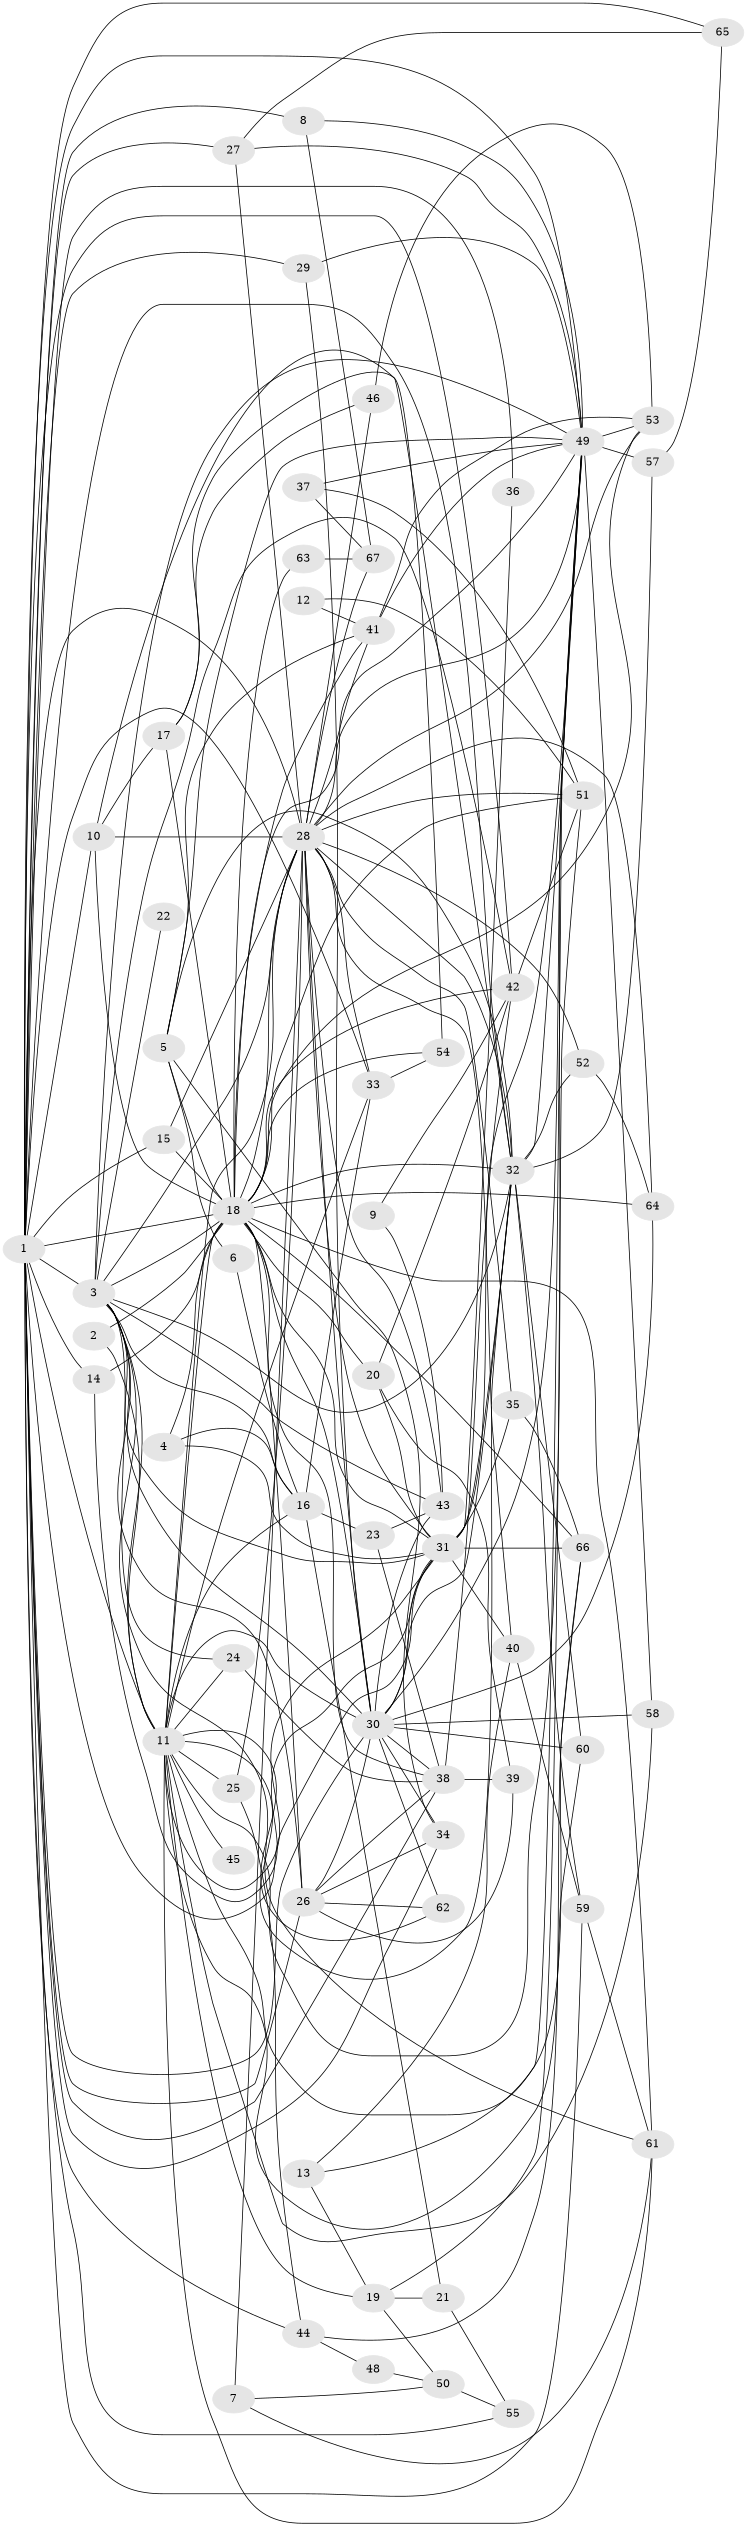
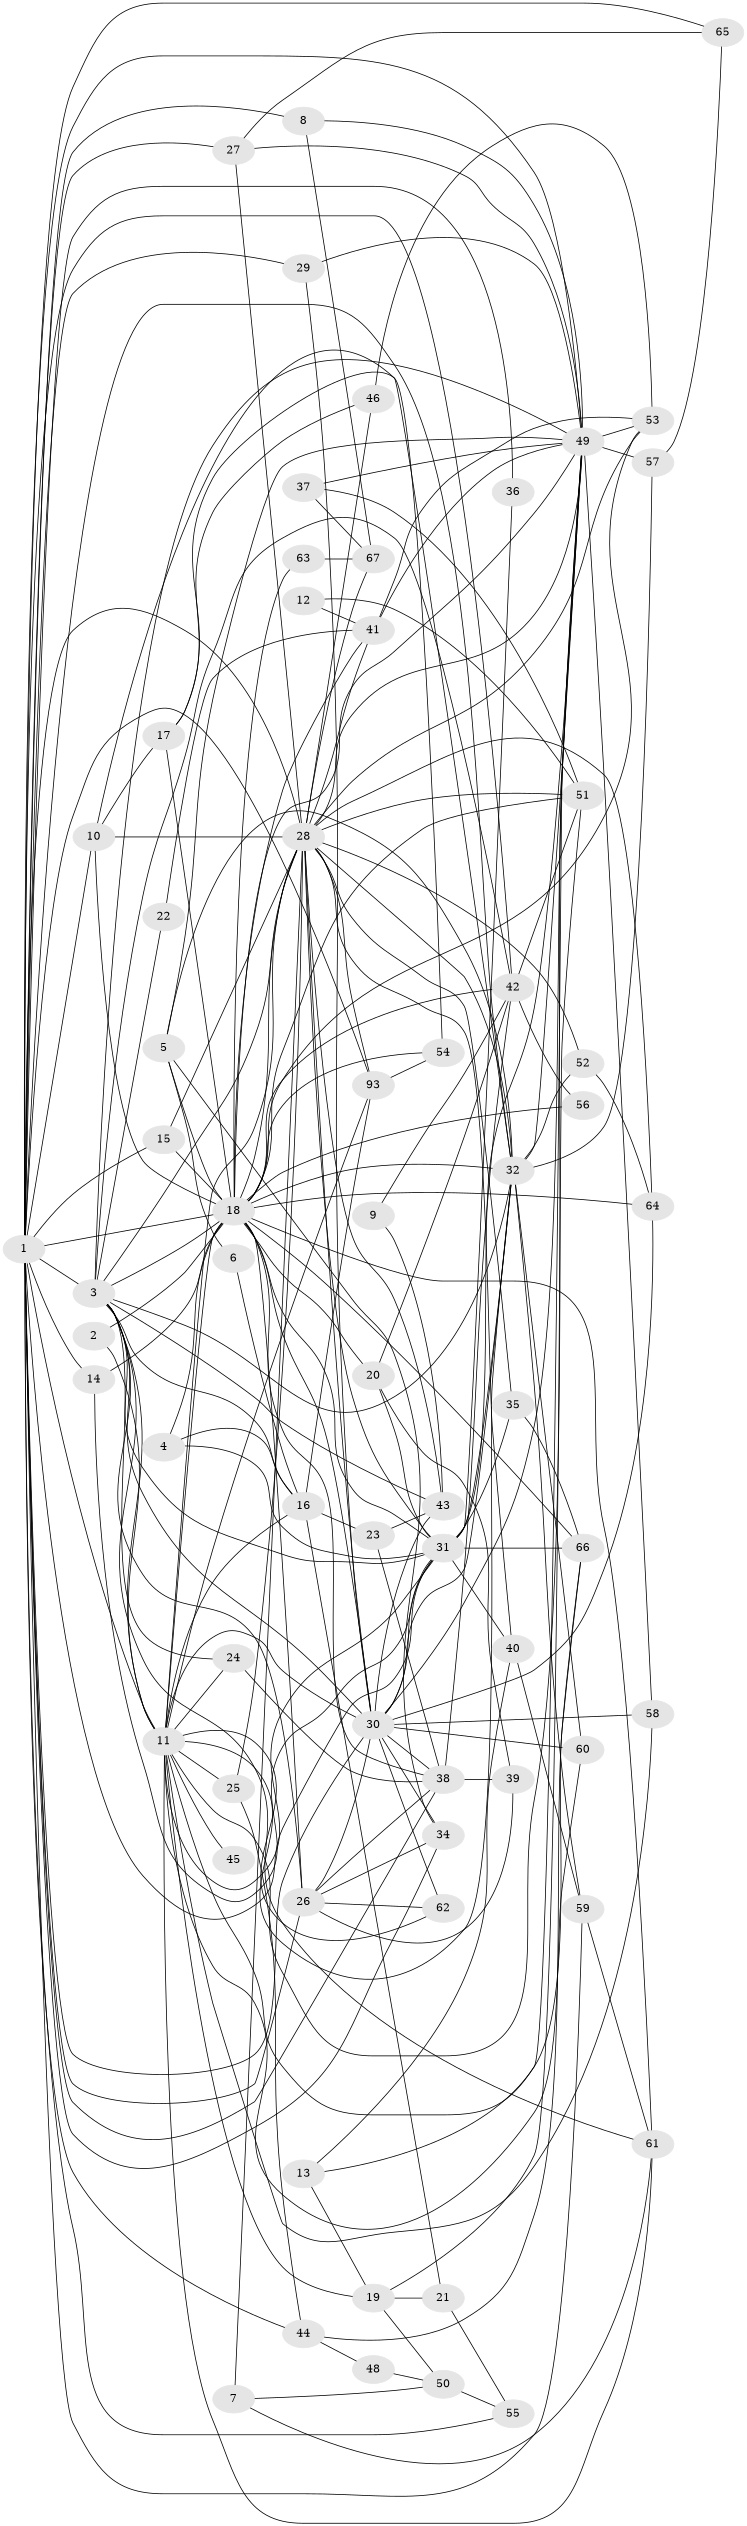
(188, 794) -> (200, 715)
(373, 1085) -> (373, 1085)
none -> (583, 1106)
